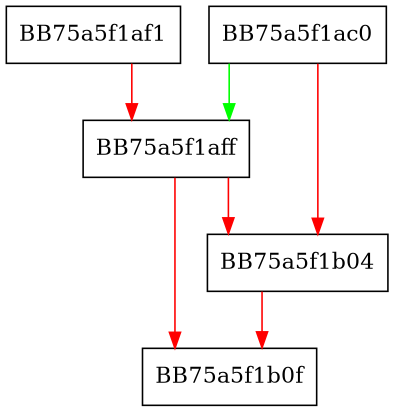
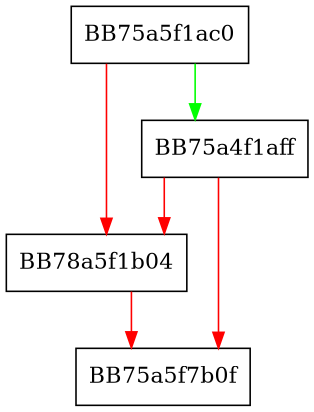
(93, 35) -> none
(166, 149) -> (225, 149)
(298, 263) -> (97, 263)
(230, 377) -> (163, 377)
